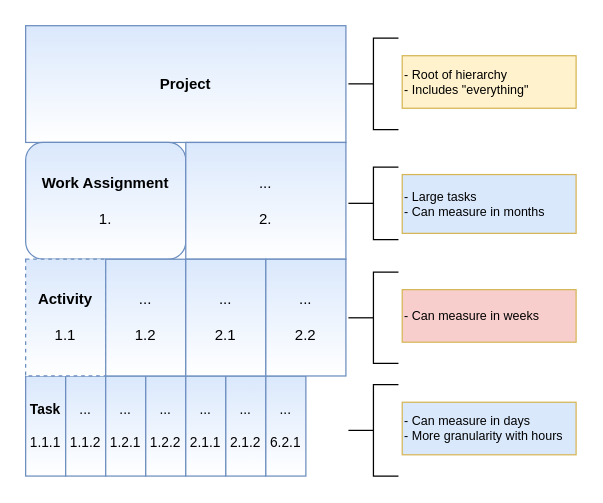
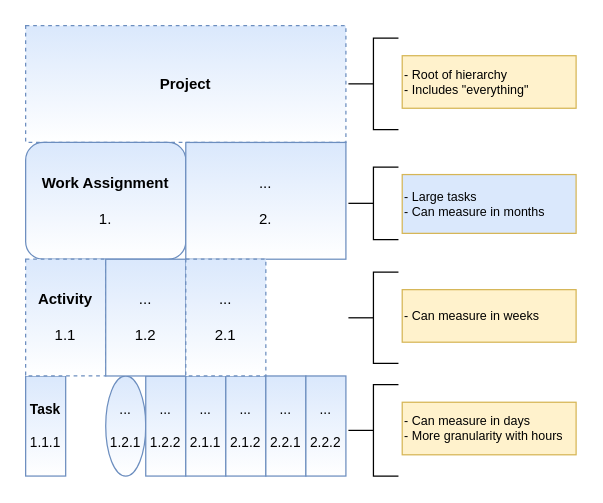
(186, 84) -> (186, 84)
(489, 316) -> (489, 316)
(226, 317) -> (226, 317)
(306, 317) -> none
(86, 426) -> none
(126, 426) -> (126, 426)
(286, 426) -> (286, 426)
none -> (326, 426)
(489, 428) -> (489, 428)
